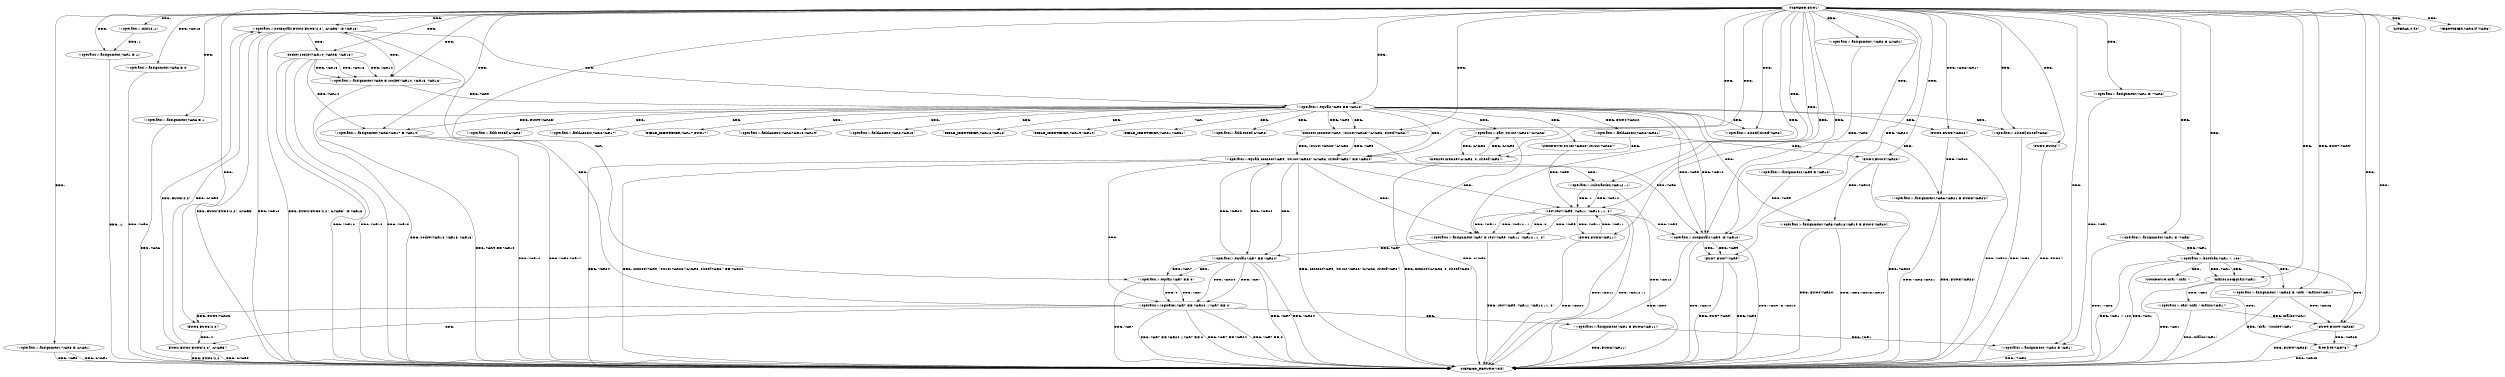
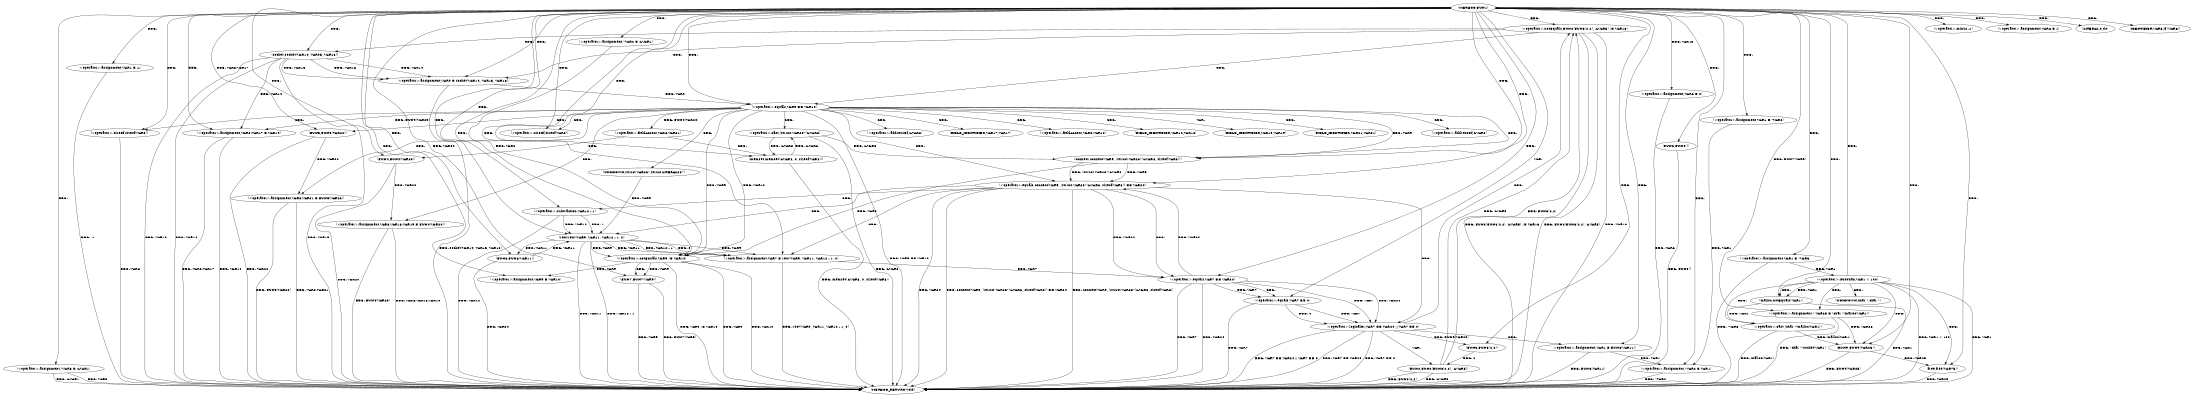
(125, 41) -> none
none -> (1626, 105)
(583, 133) -> none
(677, 133) -> (981, 133)
(778, 133) -> none
(1578, 146) -> (644, 172)
none -> (936, 157)
none -> (1450, 195)
(1762, 206) -> (590, 269)
none -> (1749, 292)
(450, 327) -> (1417, 348)
(677, 366) -> none
